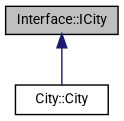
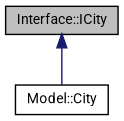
(62, 100) -> (62, 100)
